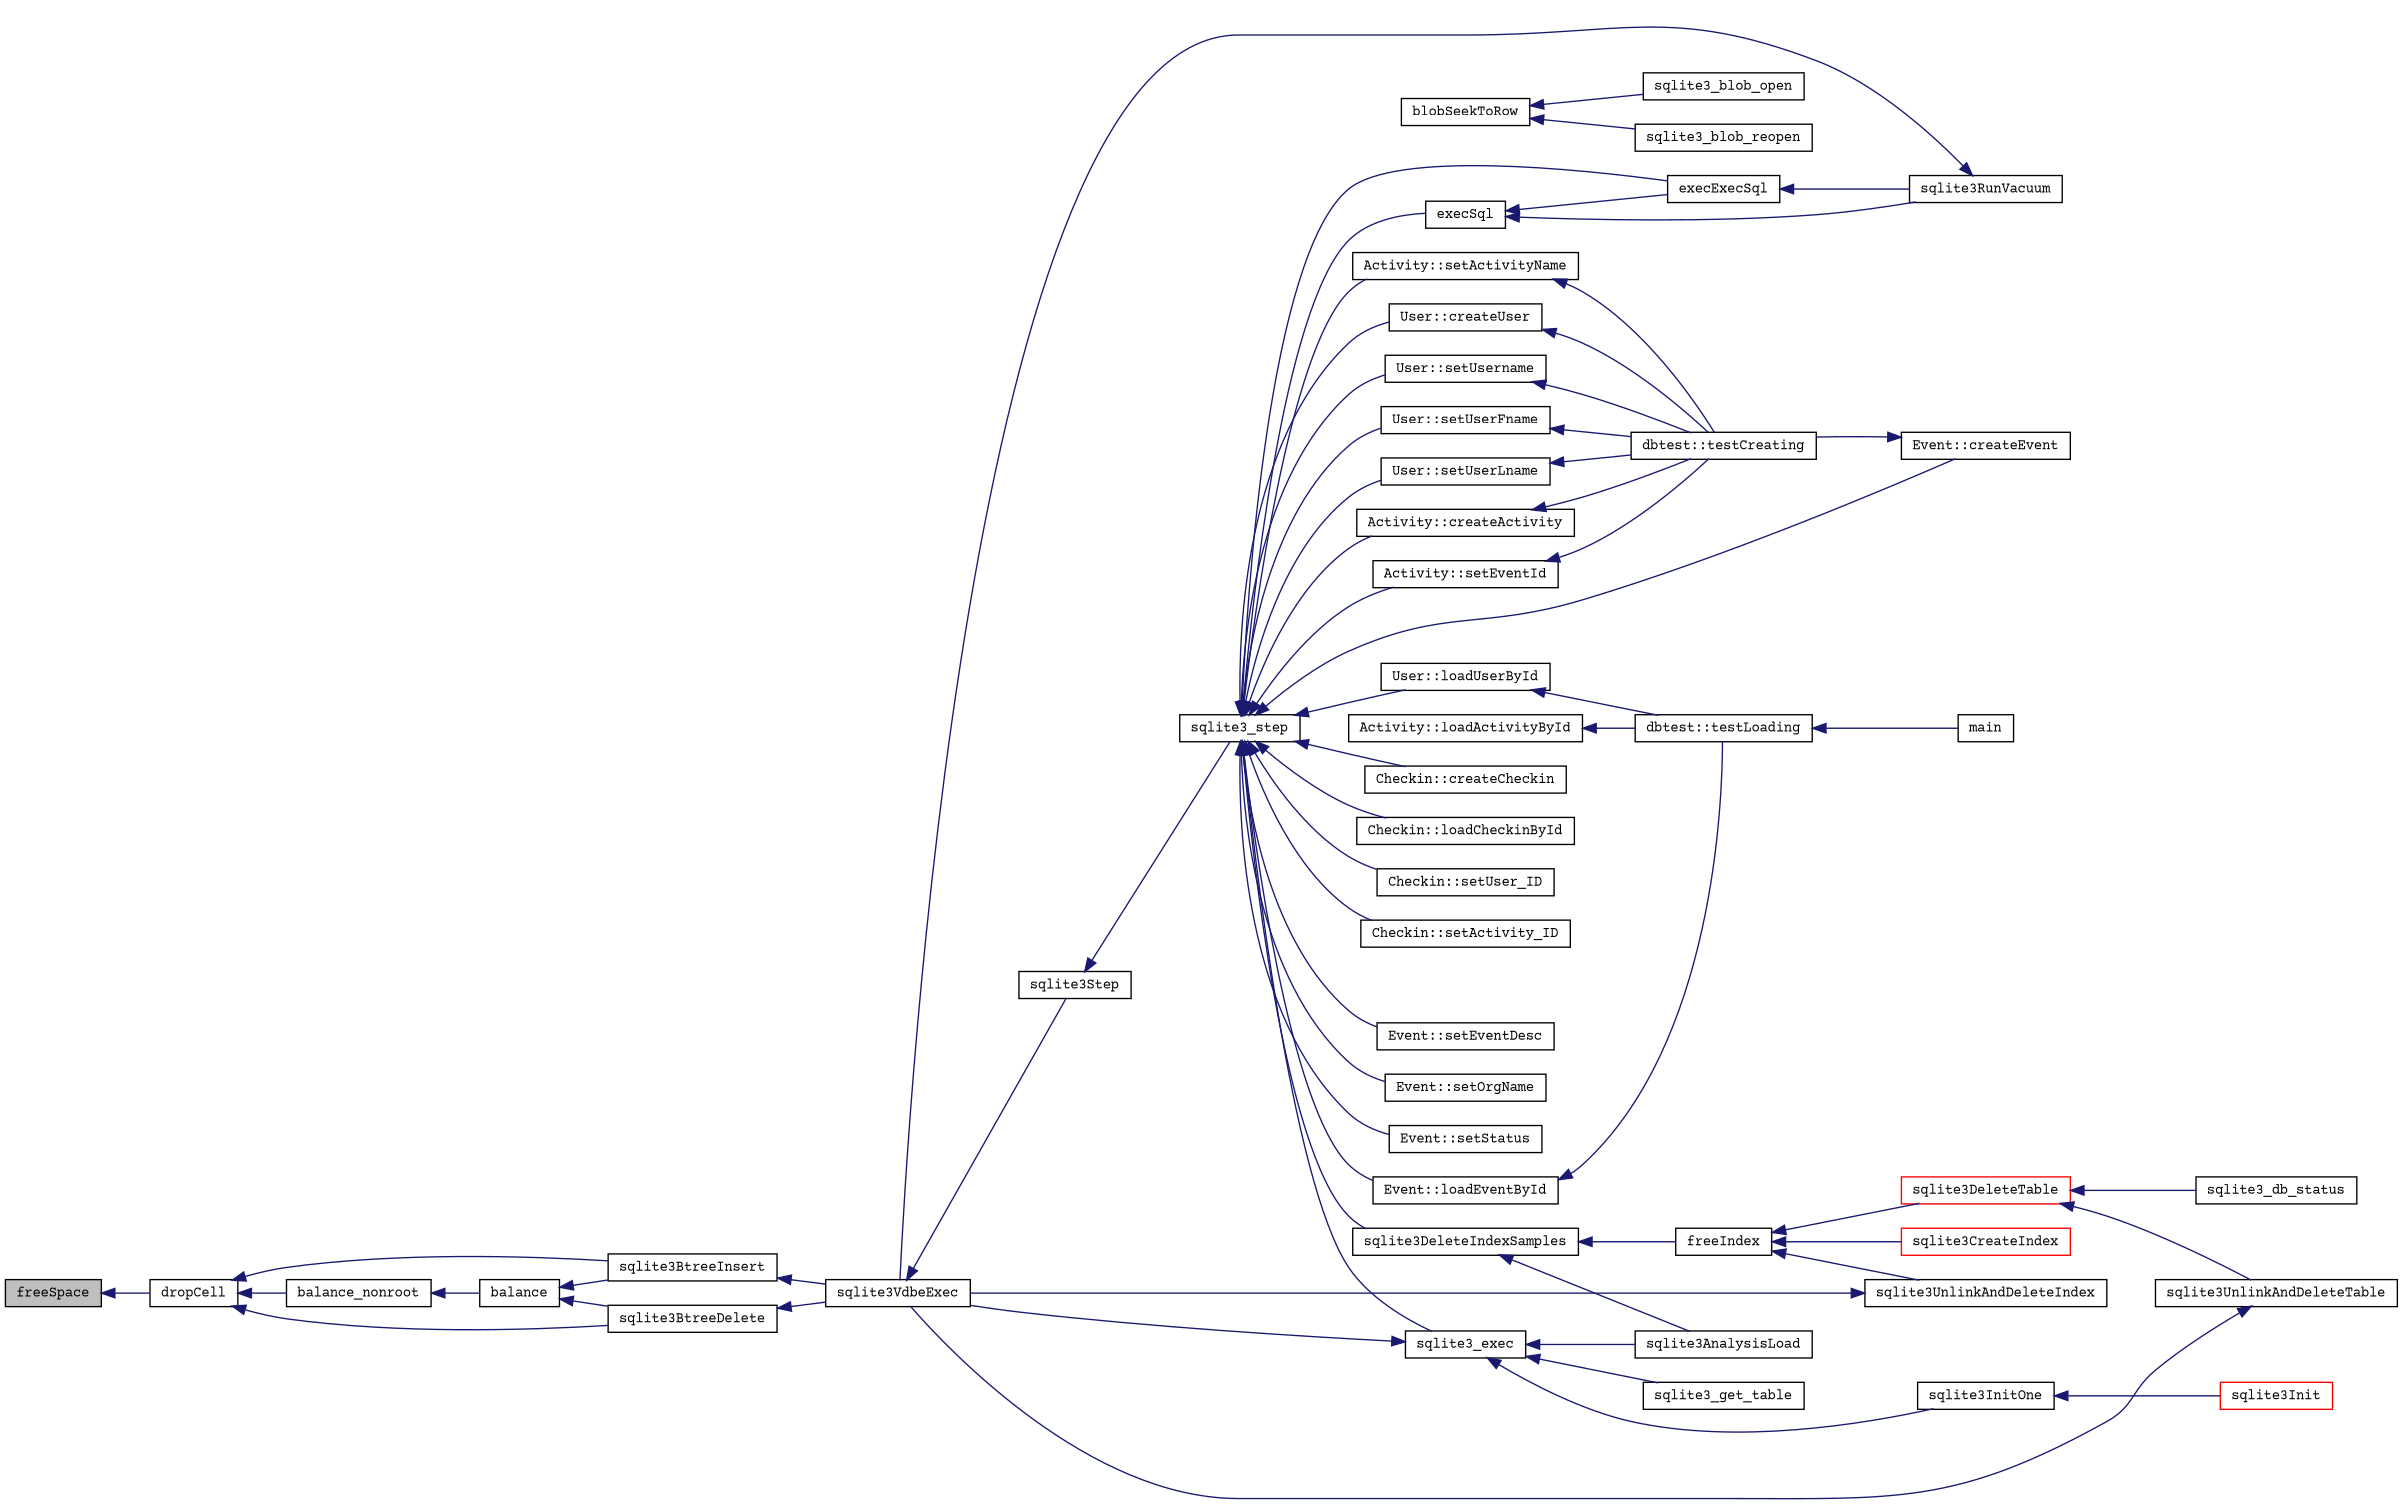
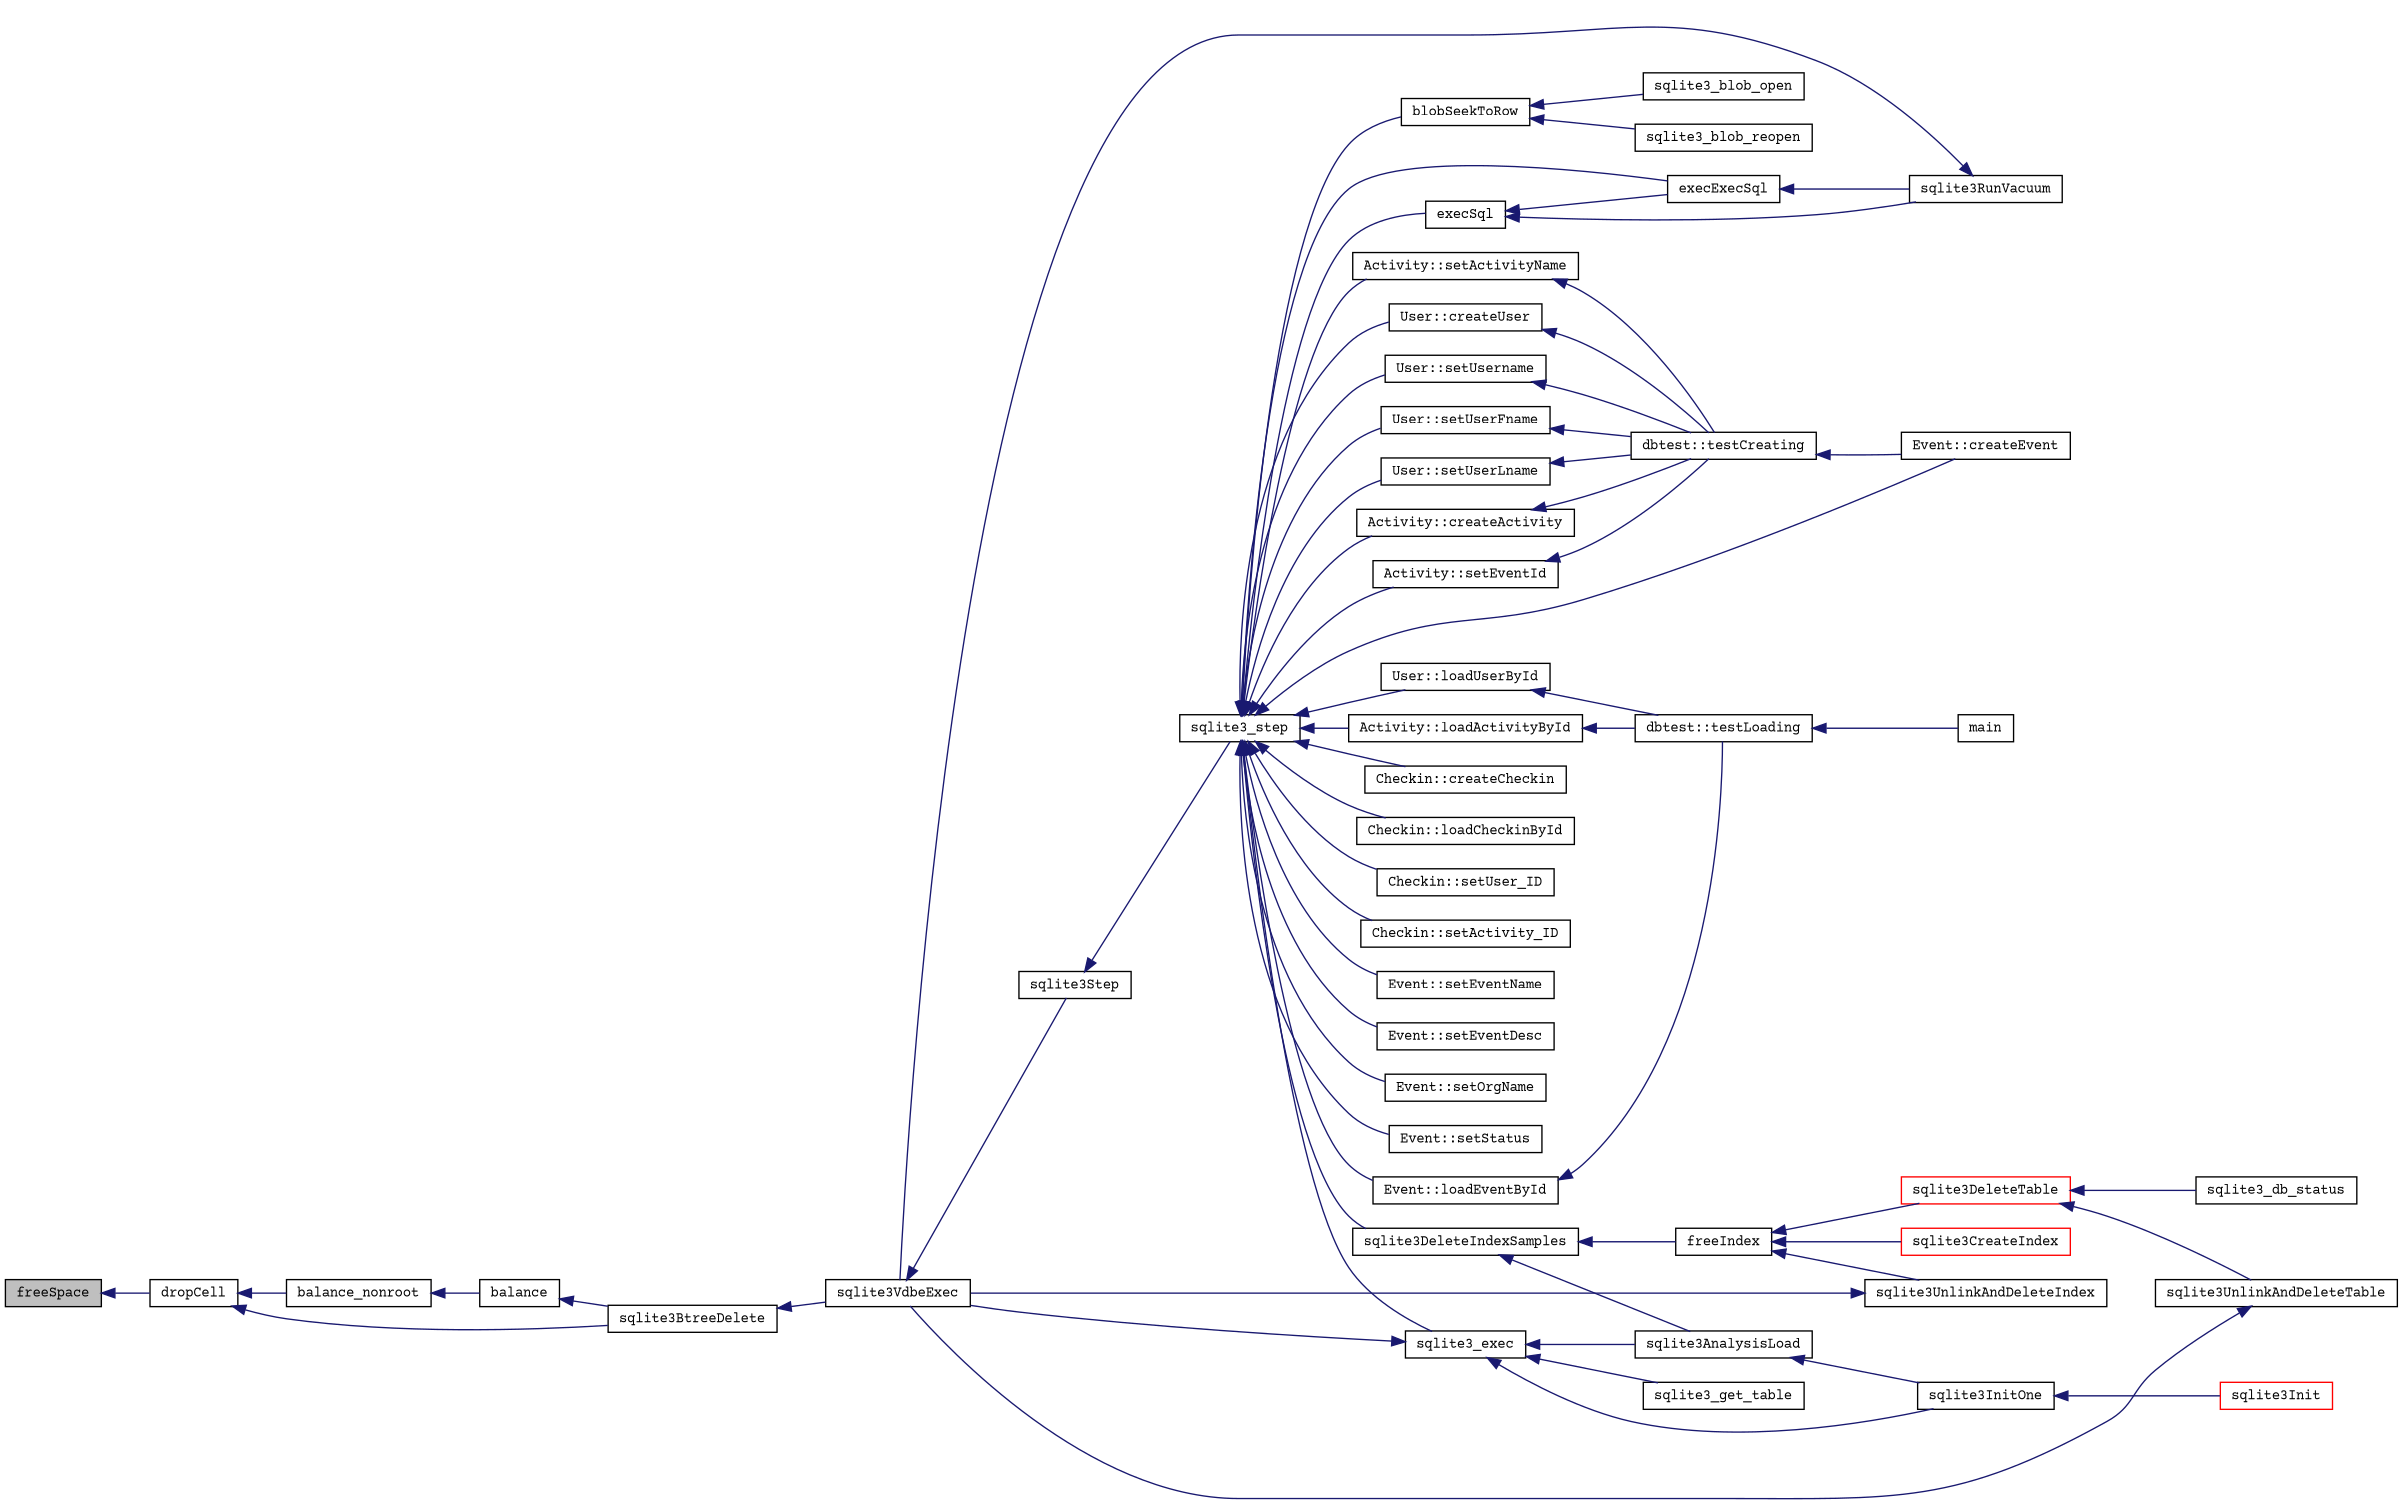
none -> (1302, 248)
(1852, 437) -> (1866, 455)
none -> (1331, 728)
none -> (1466, 985)
(693, 1267) -> none
none -> (1862, 1371)
